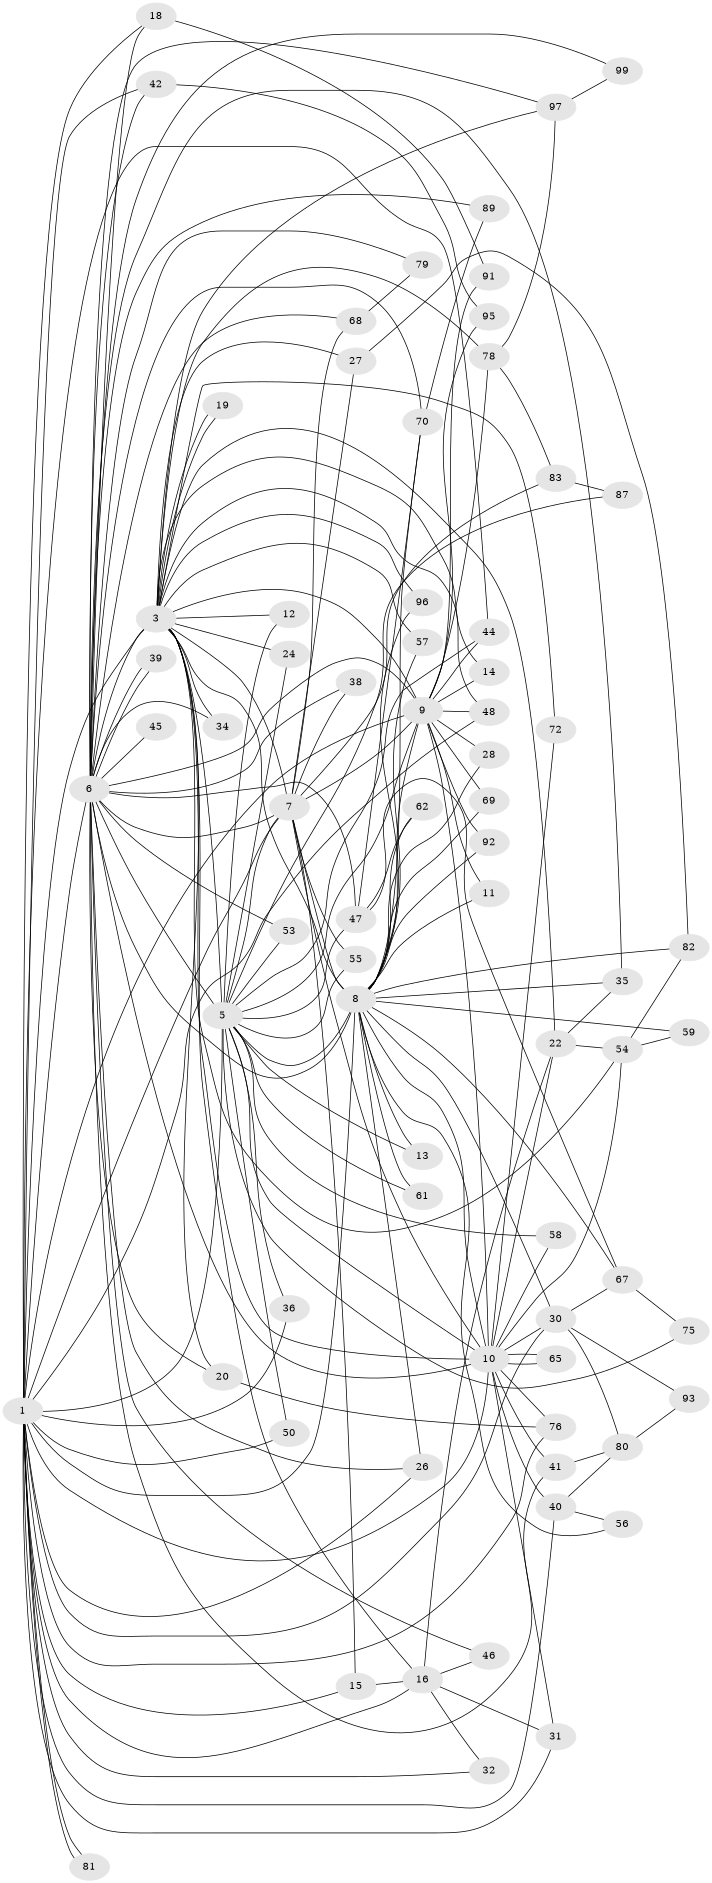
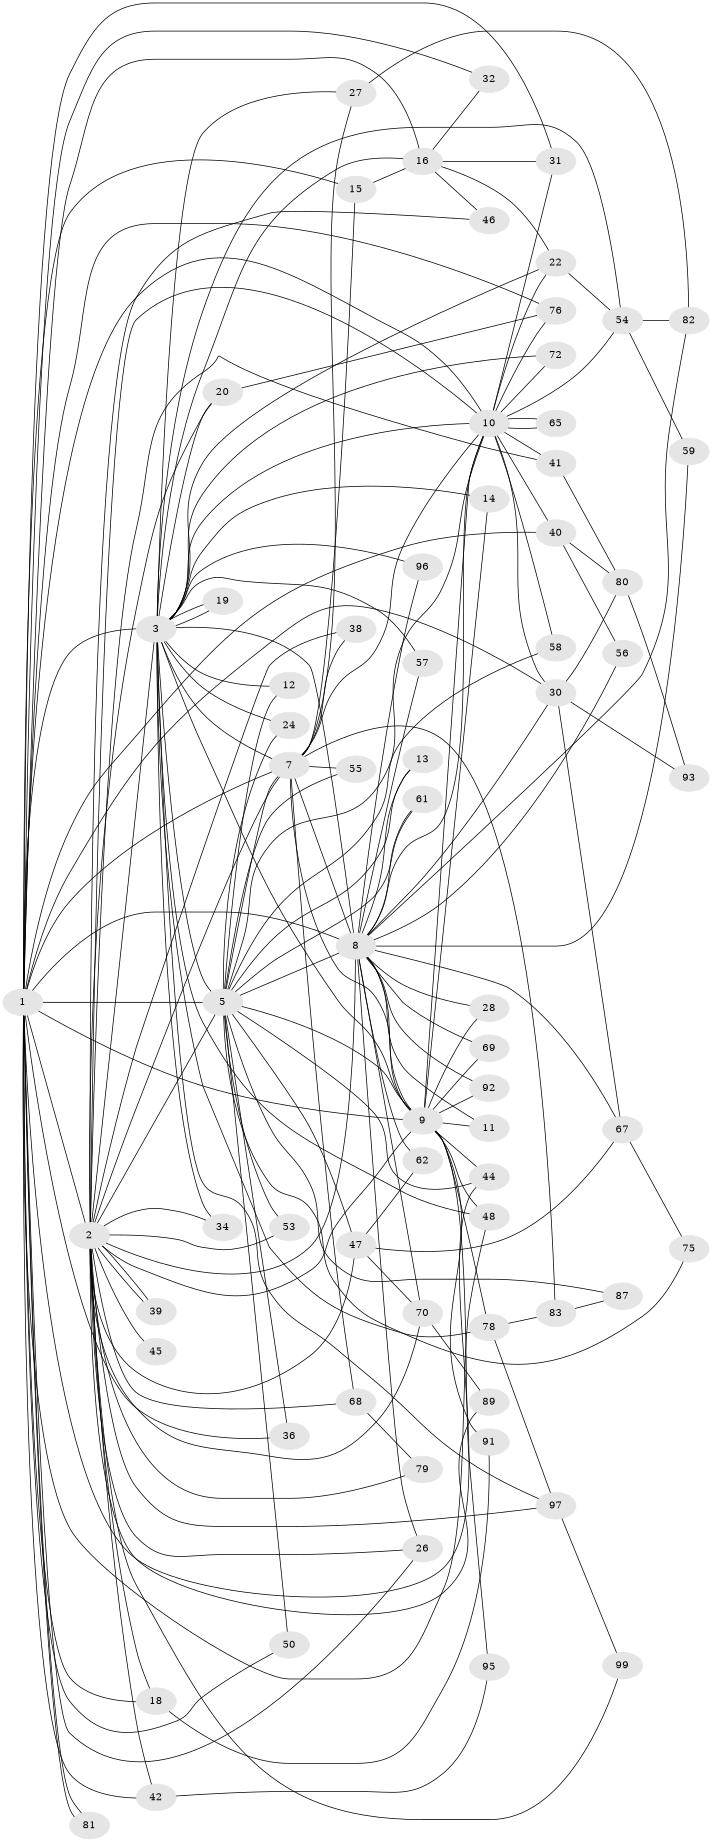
(90, 789) -> (90, 1236)
(623, 982) -> none
